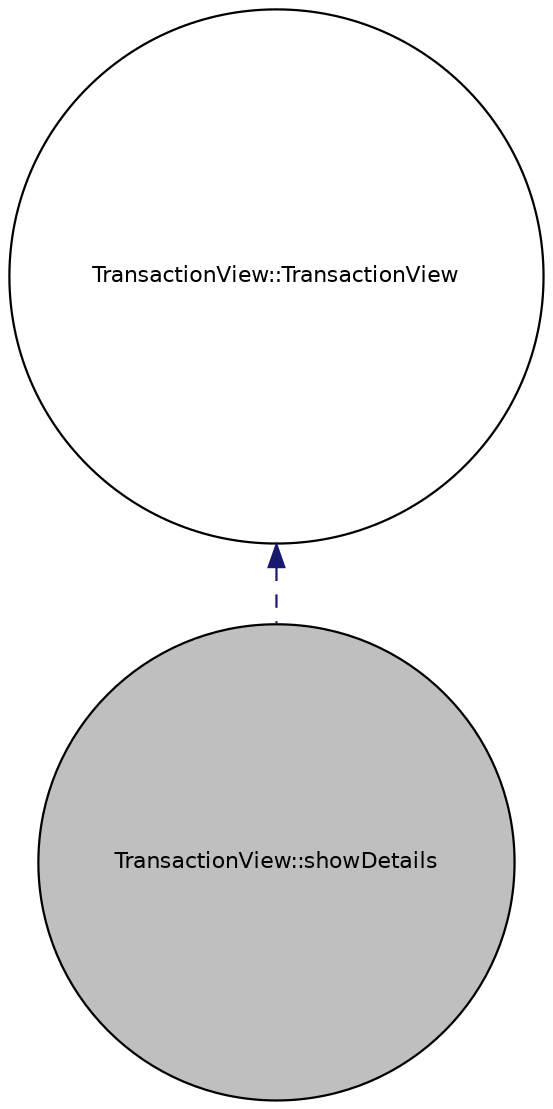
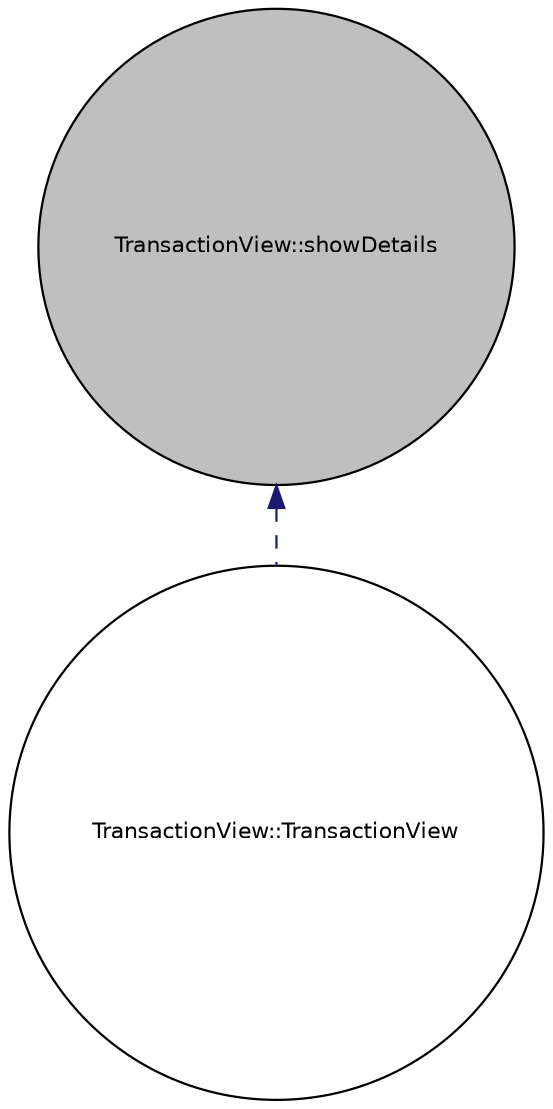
(276, 596) -> (276, 537)
